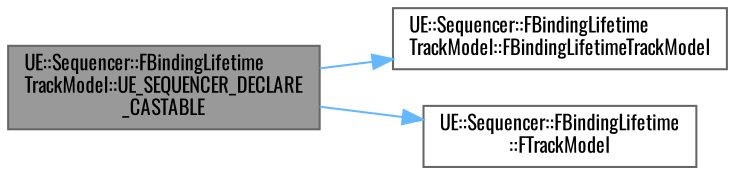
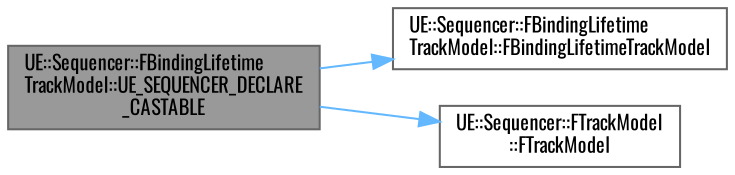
(560, 136) -> (560, 136)
